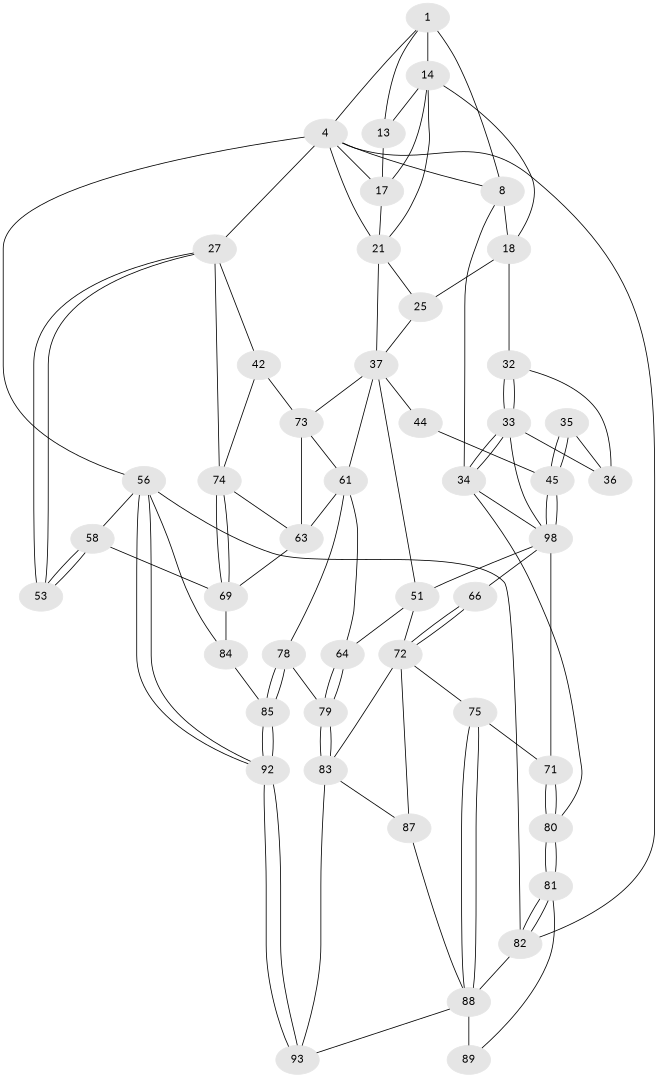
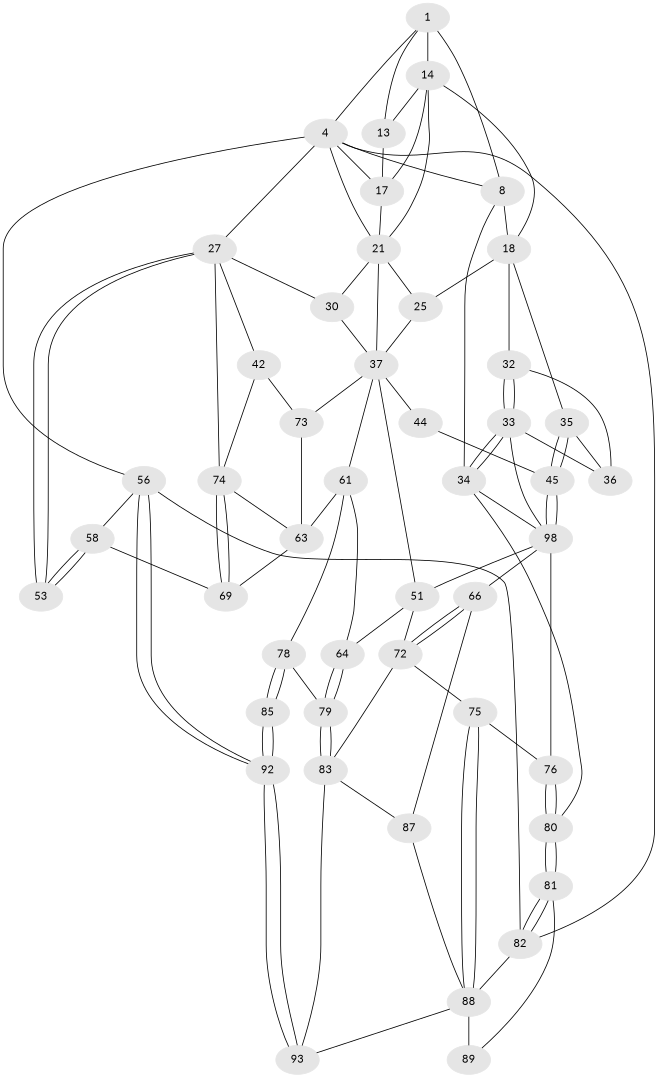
none -> (332, 307)
none -> (538, 336)
(324, 452) -> none
(226, 655) -> none
(405, 741) -> (442, 712)
(551, 770) -> (551, 770)
